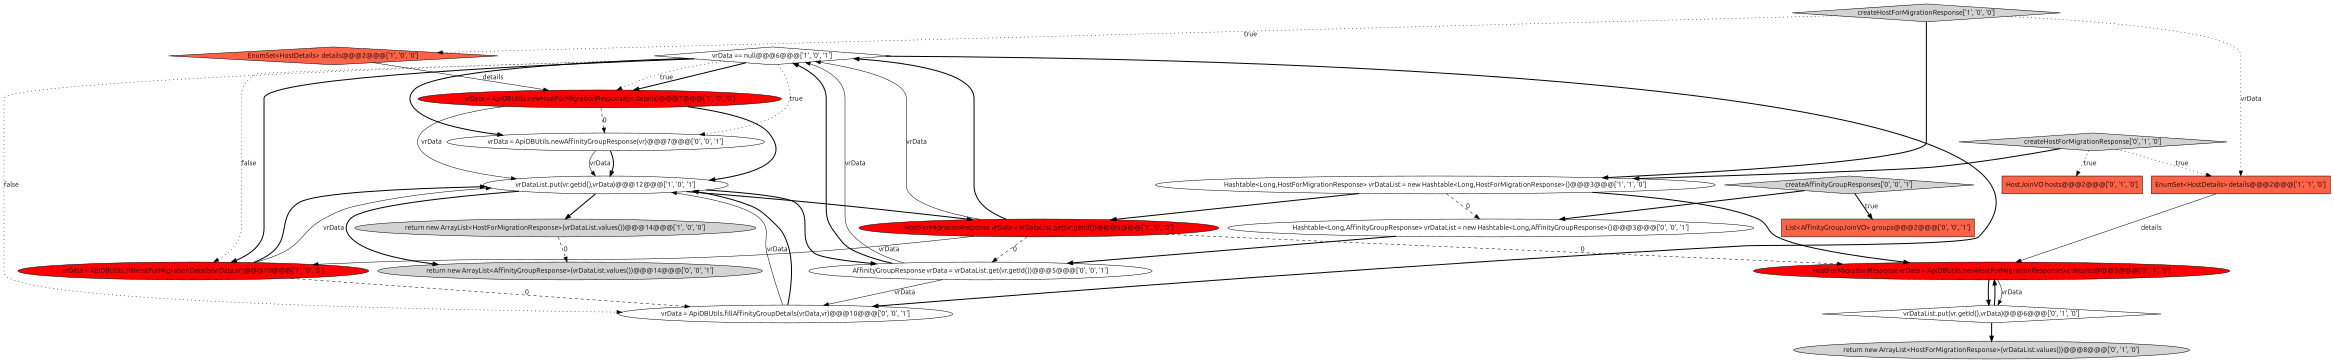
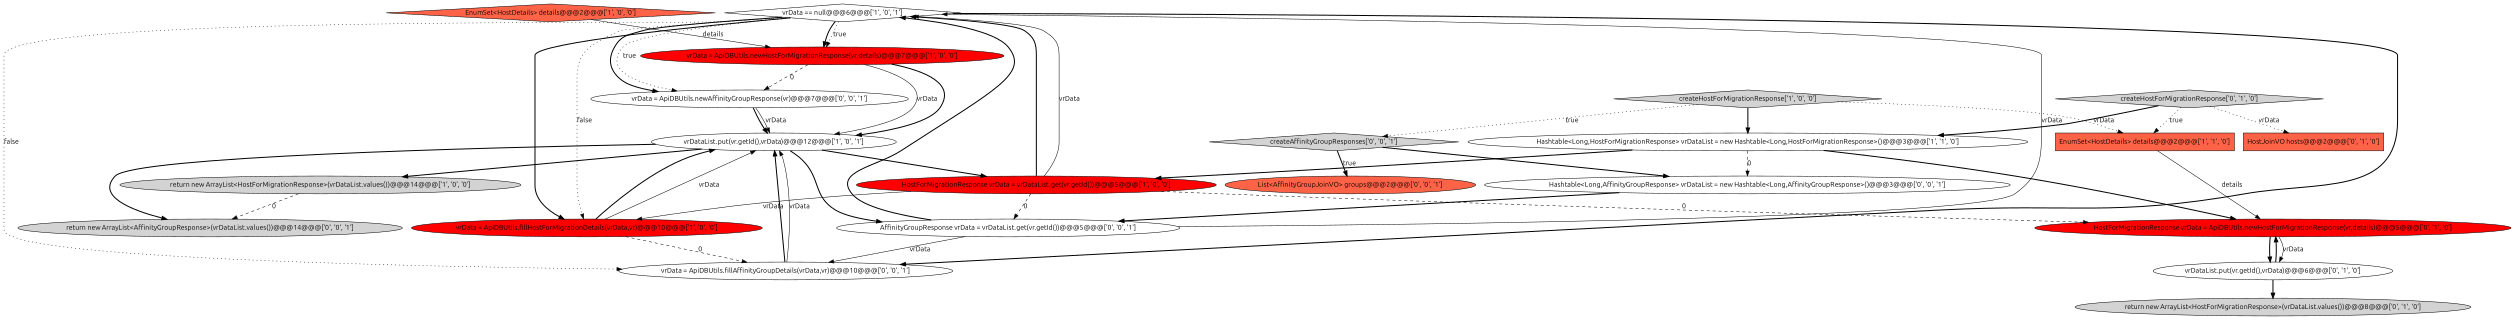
(1139, 34) -> (1543, 120)
(2090, 163) -> (2269, 120)
(1878, 228) -> (1350, 185)
(1992, 314) -> (2273, 271)
